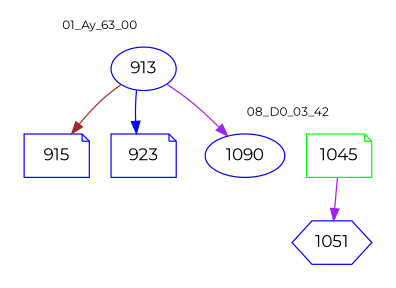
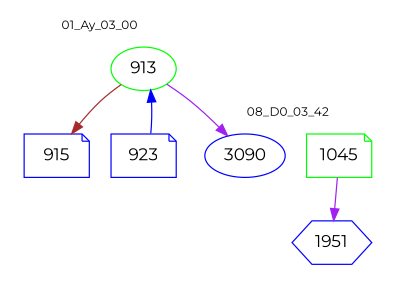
(100, 26) -> (100, 26)
(144, 69) -> (144, 69)
(136, 106) -> (152, 118)
(245, 156) -> (245, 156)
(332, 243) -> (332, 243)
